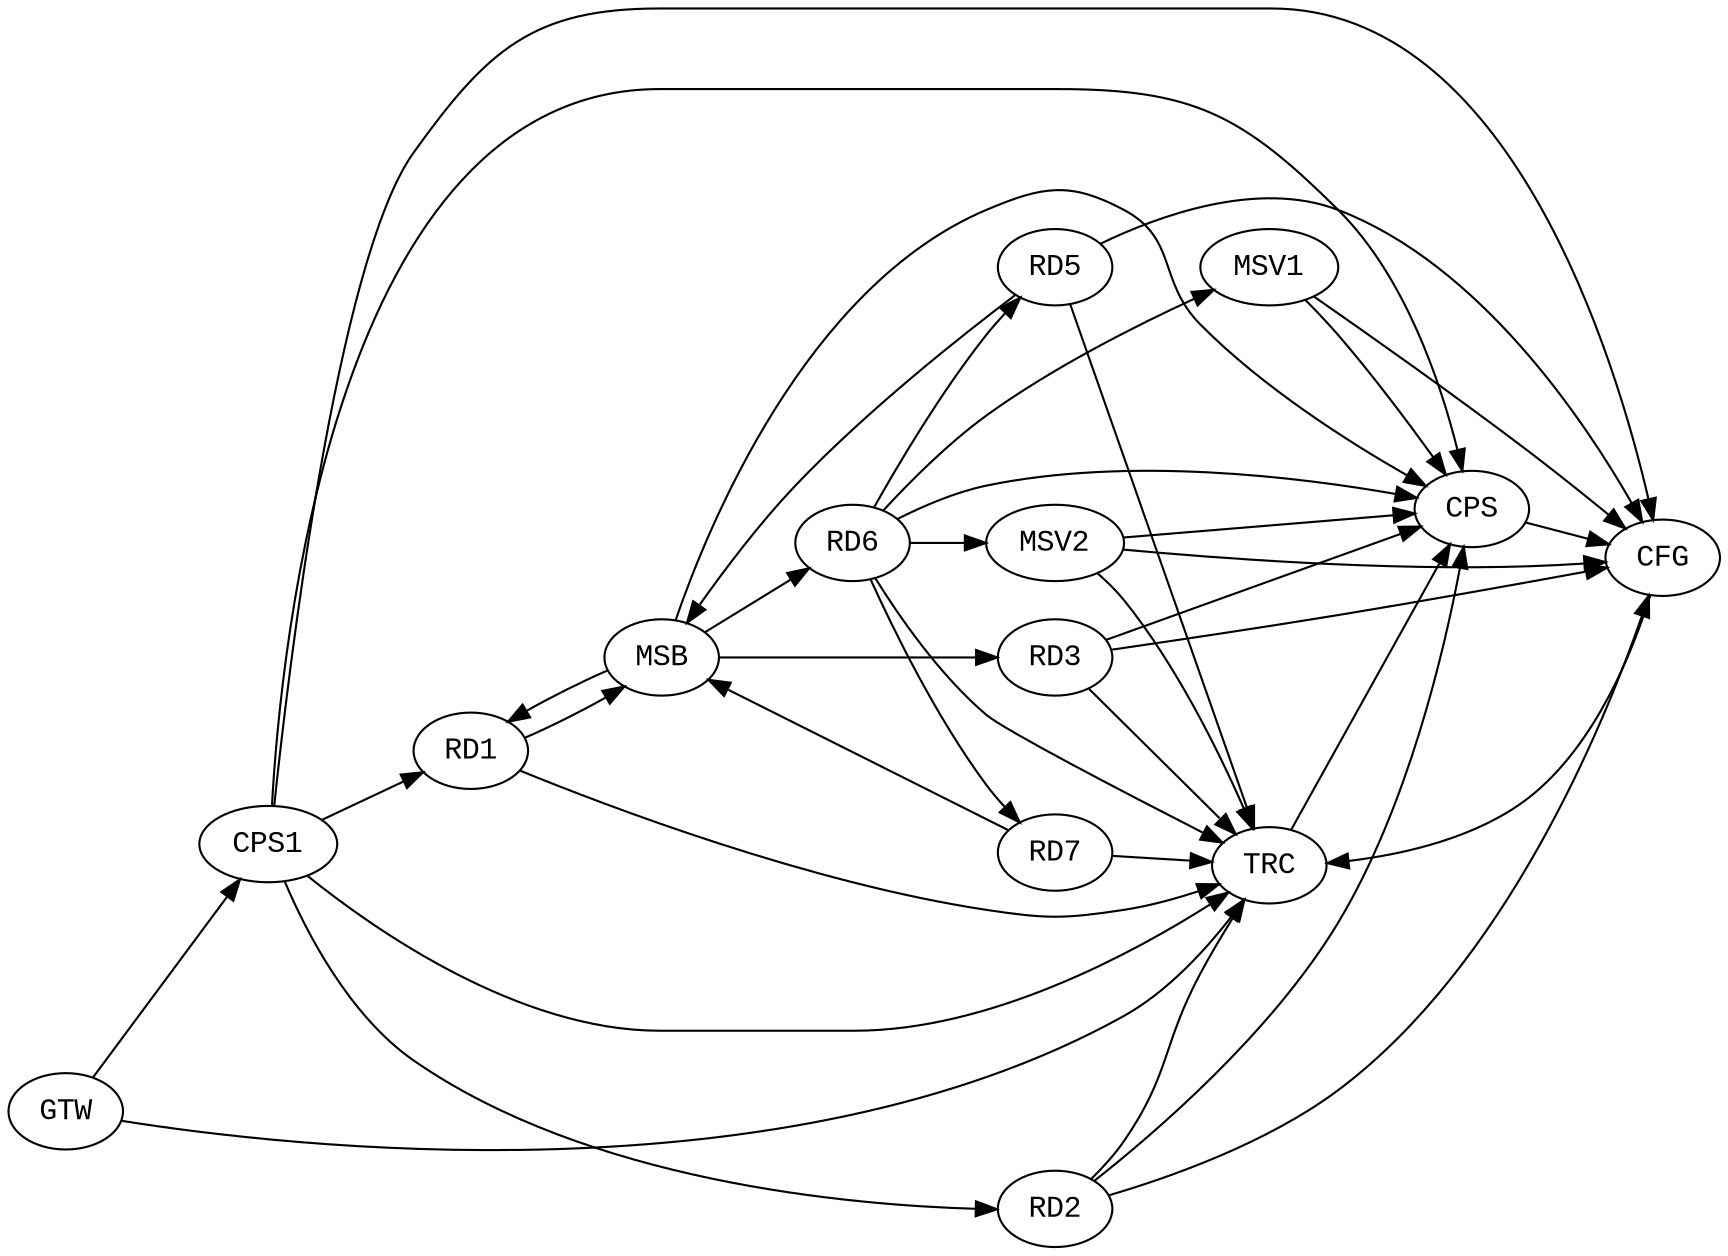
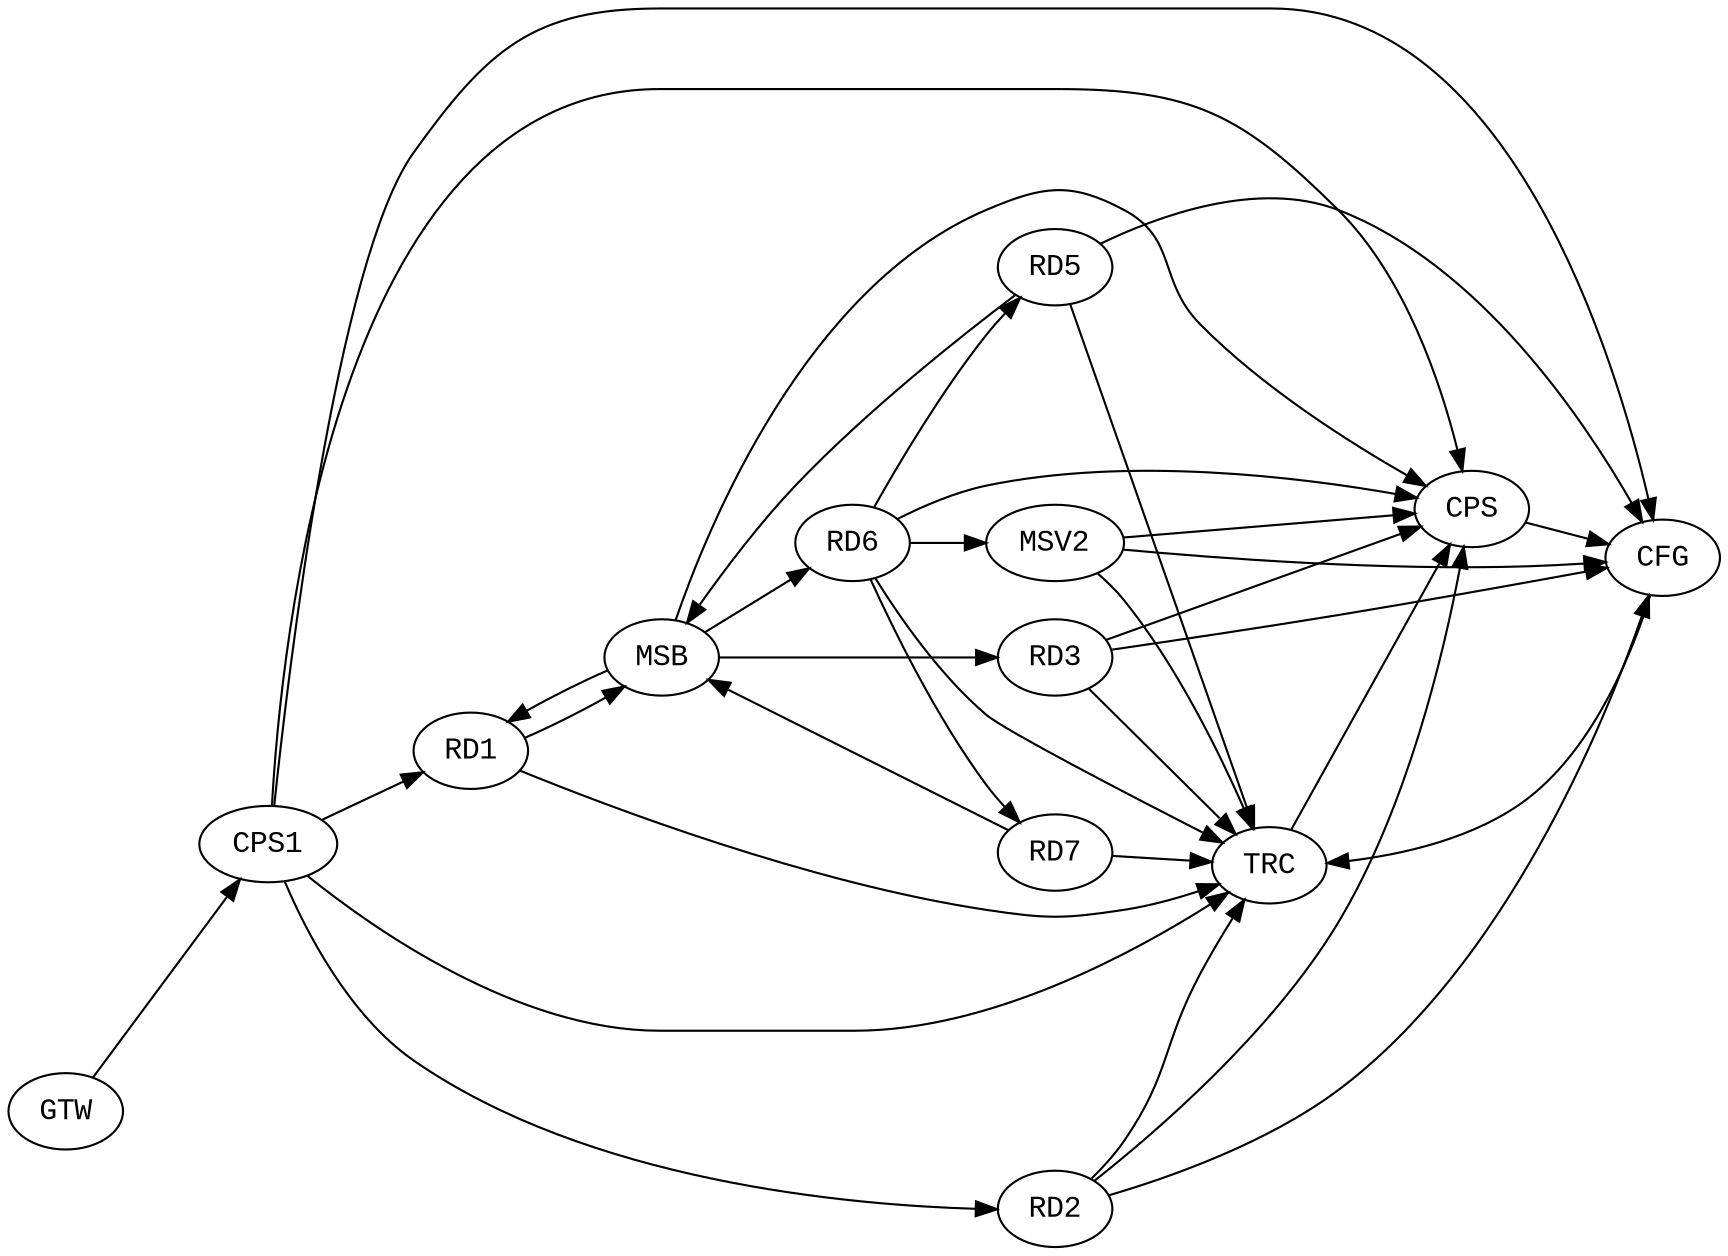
(1269, 267) -> none
(705, 1138) -> none
